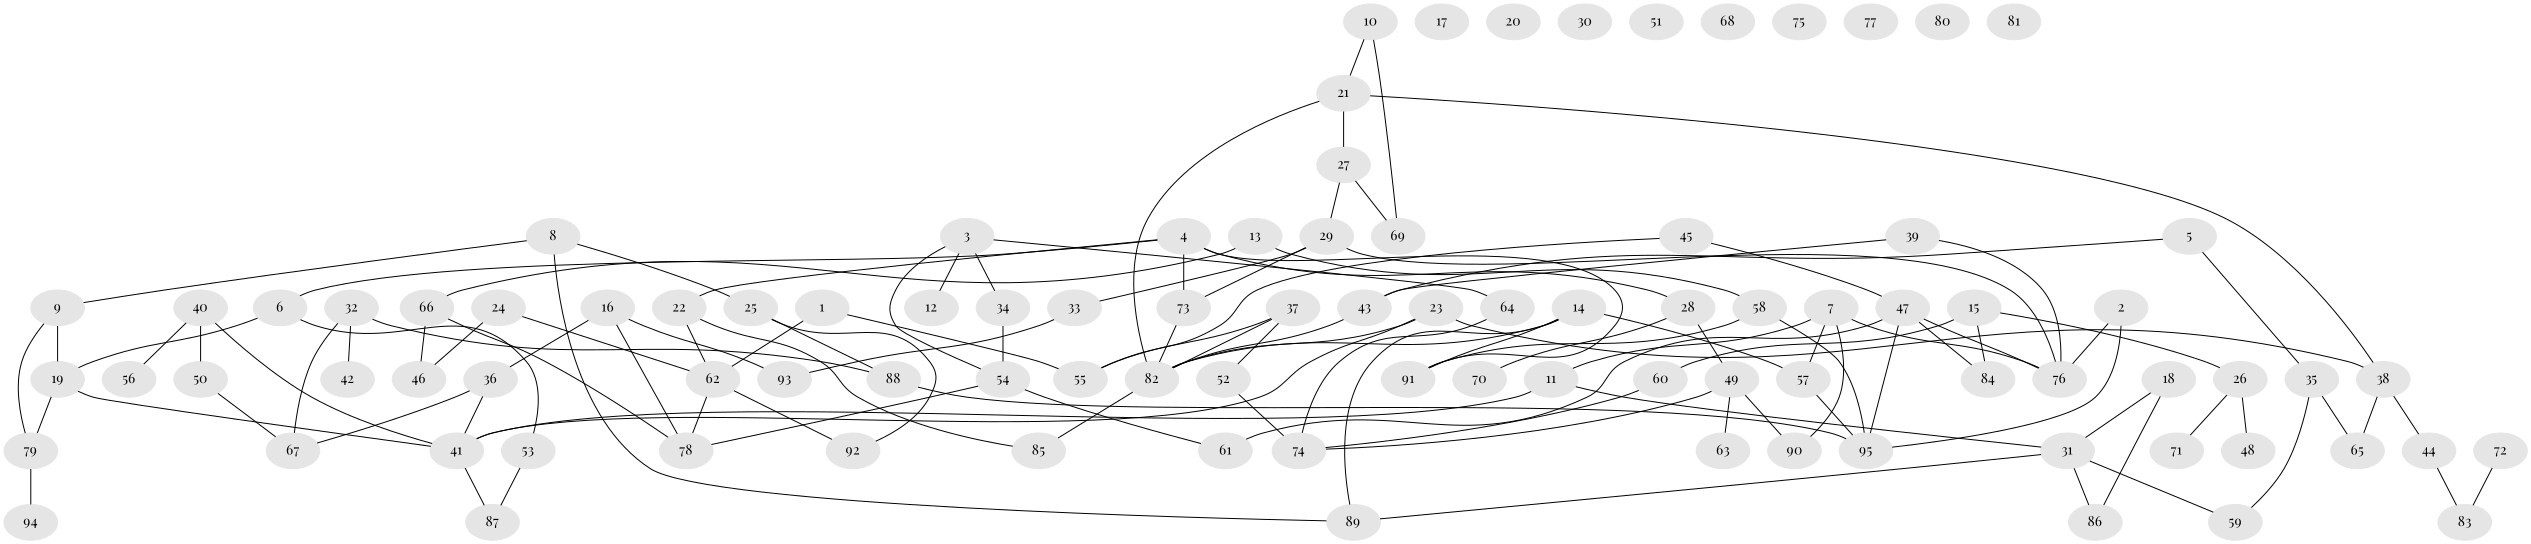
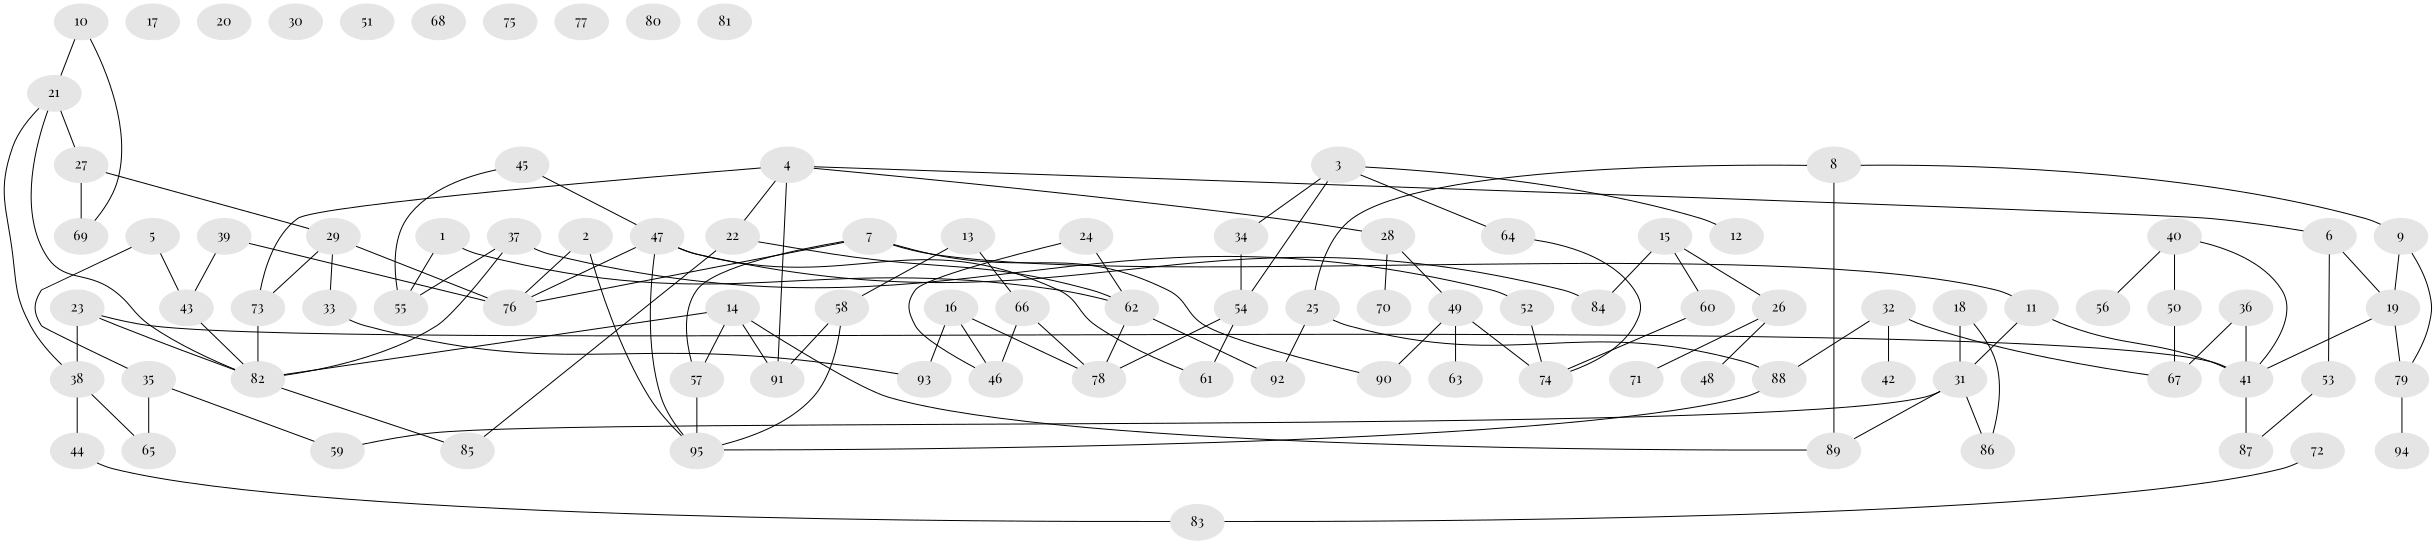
(551, 342) -> (973, 344)
